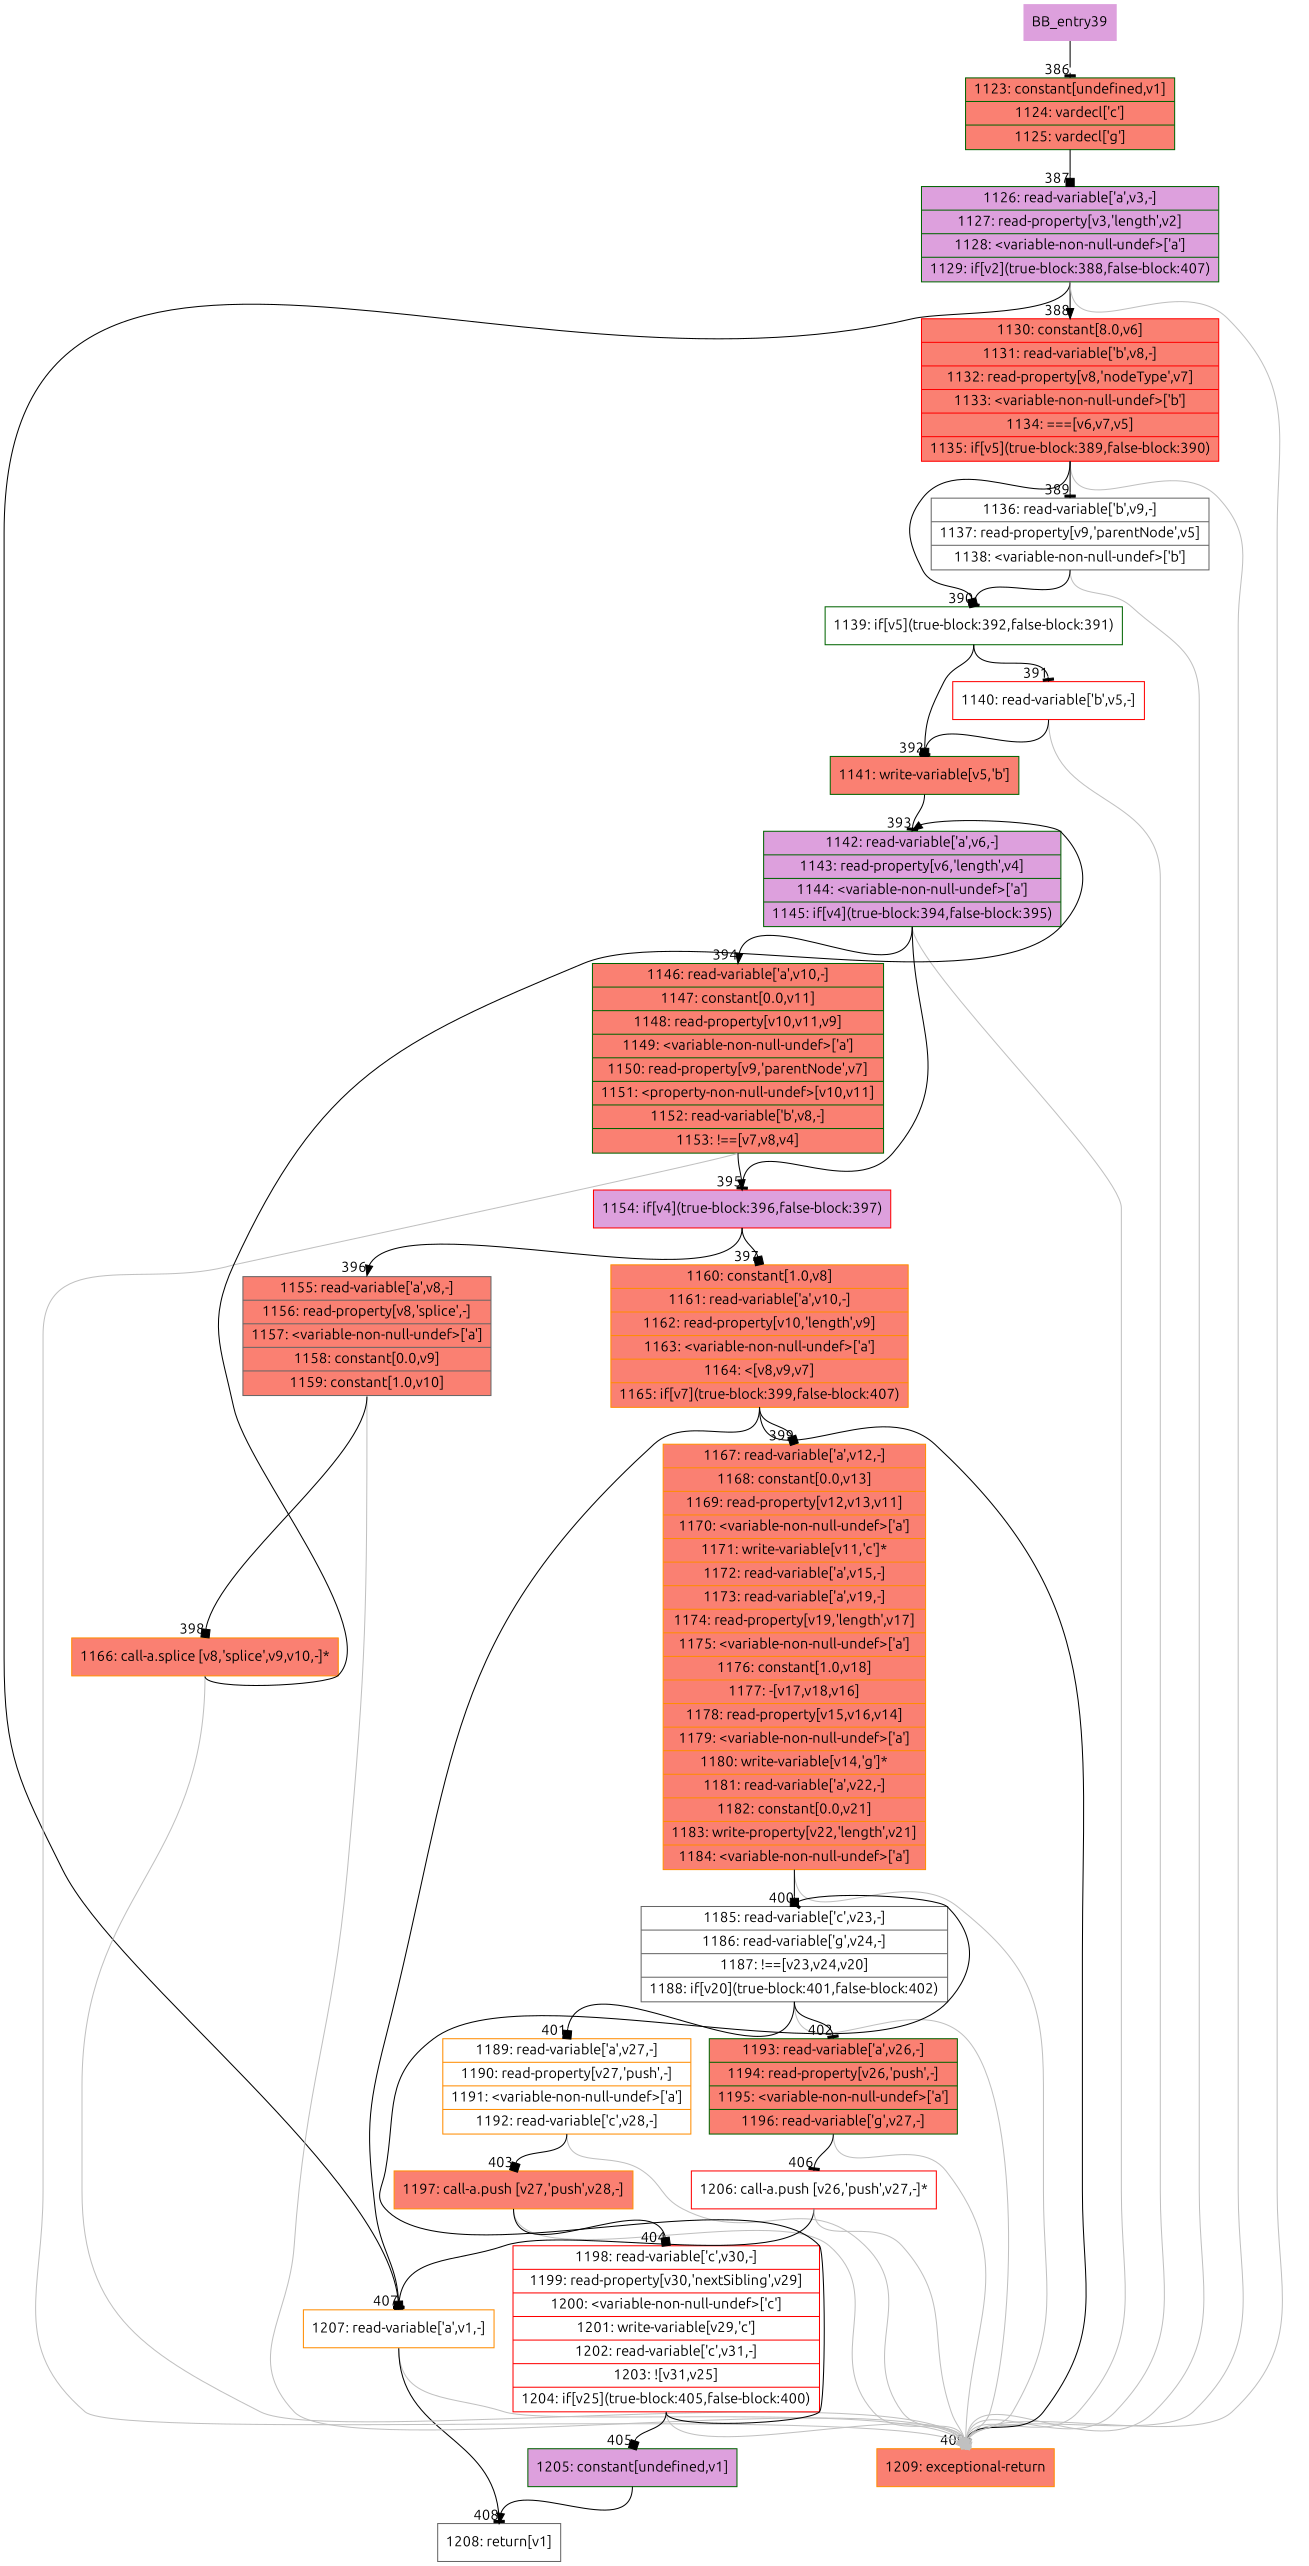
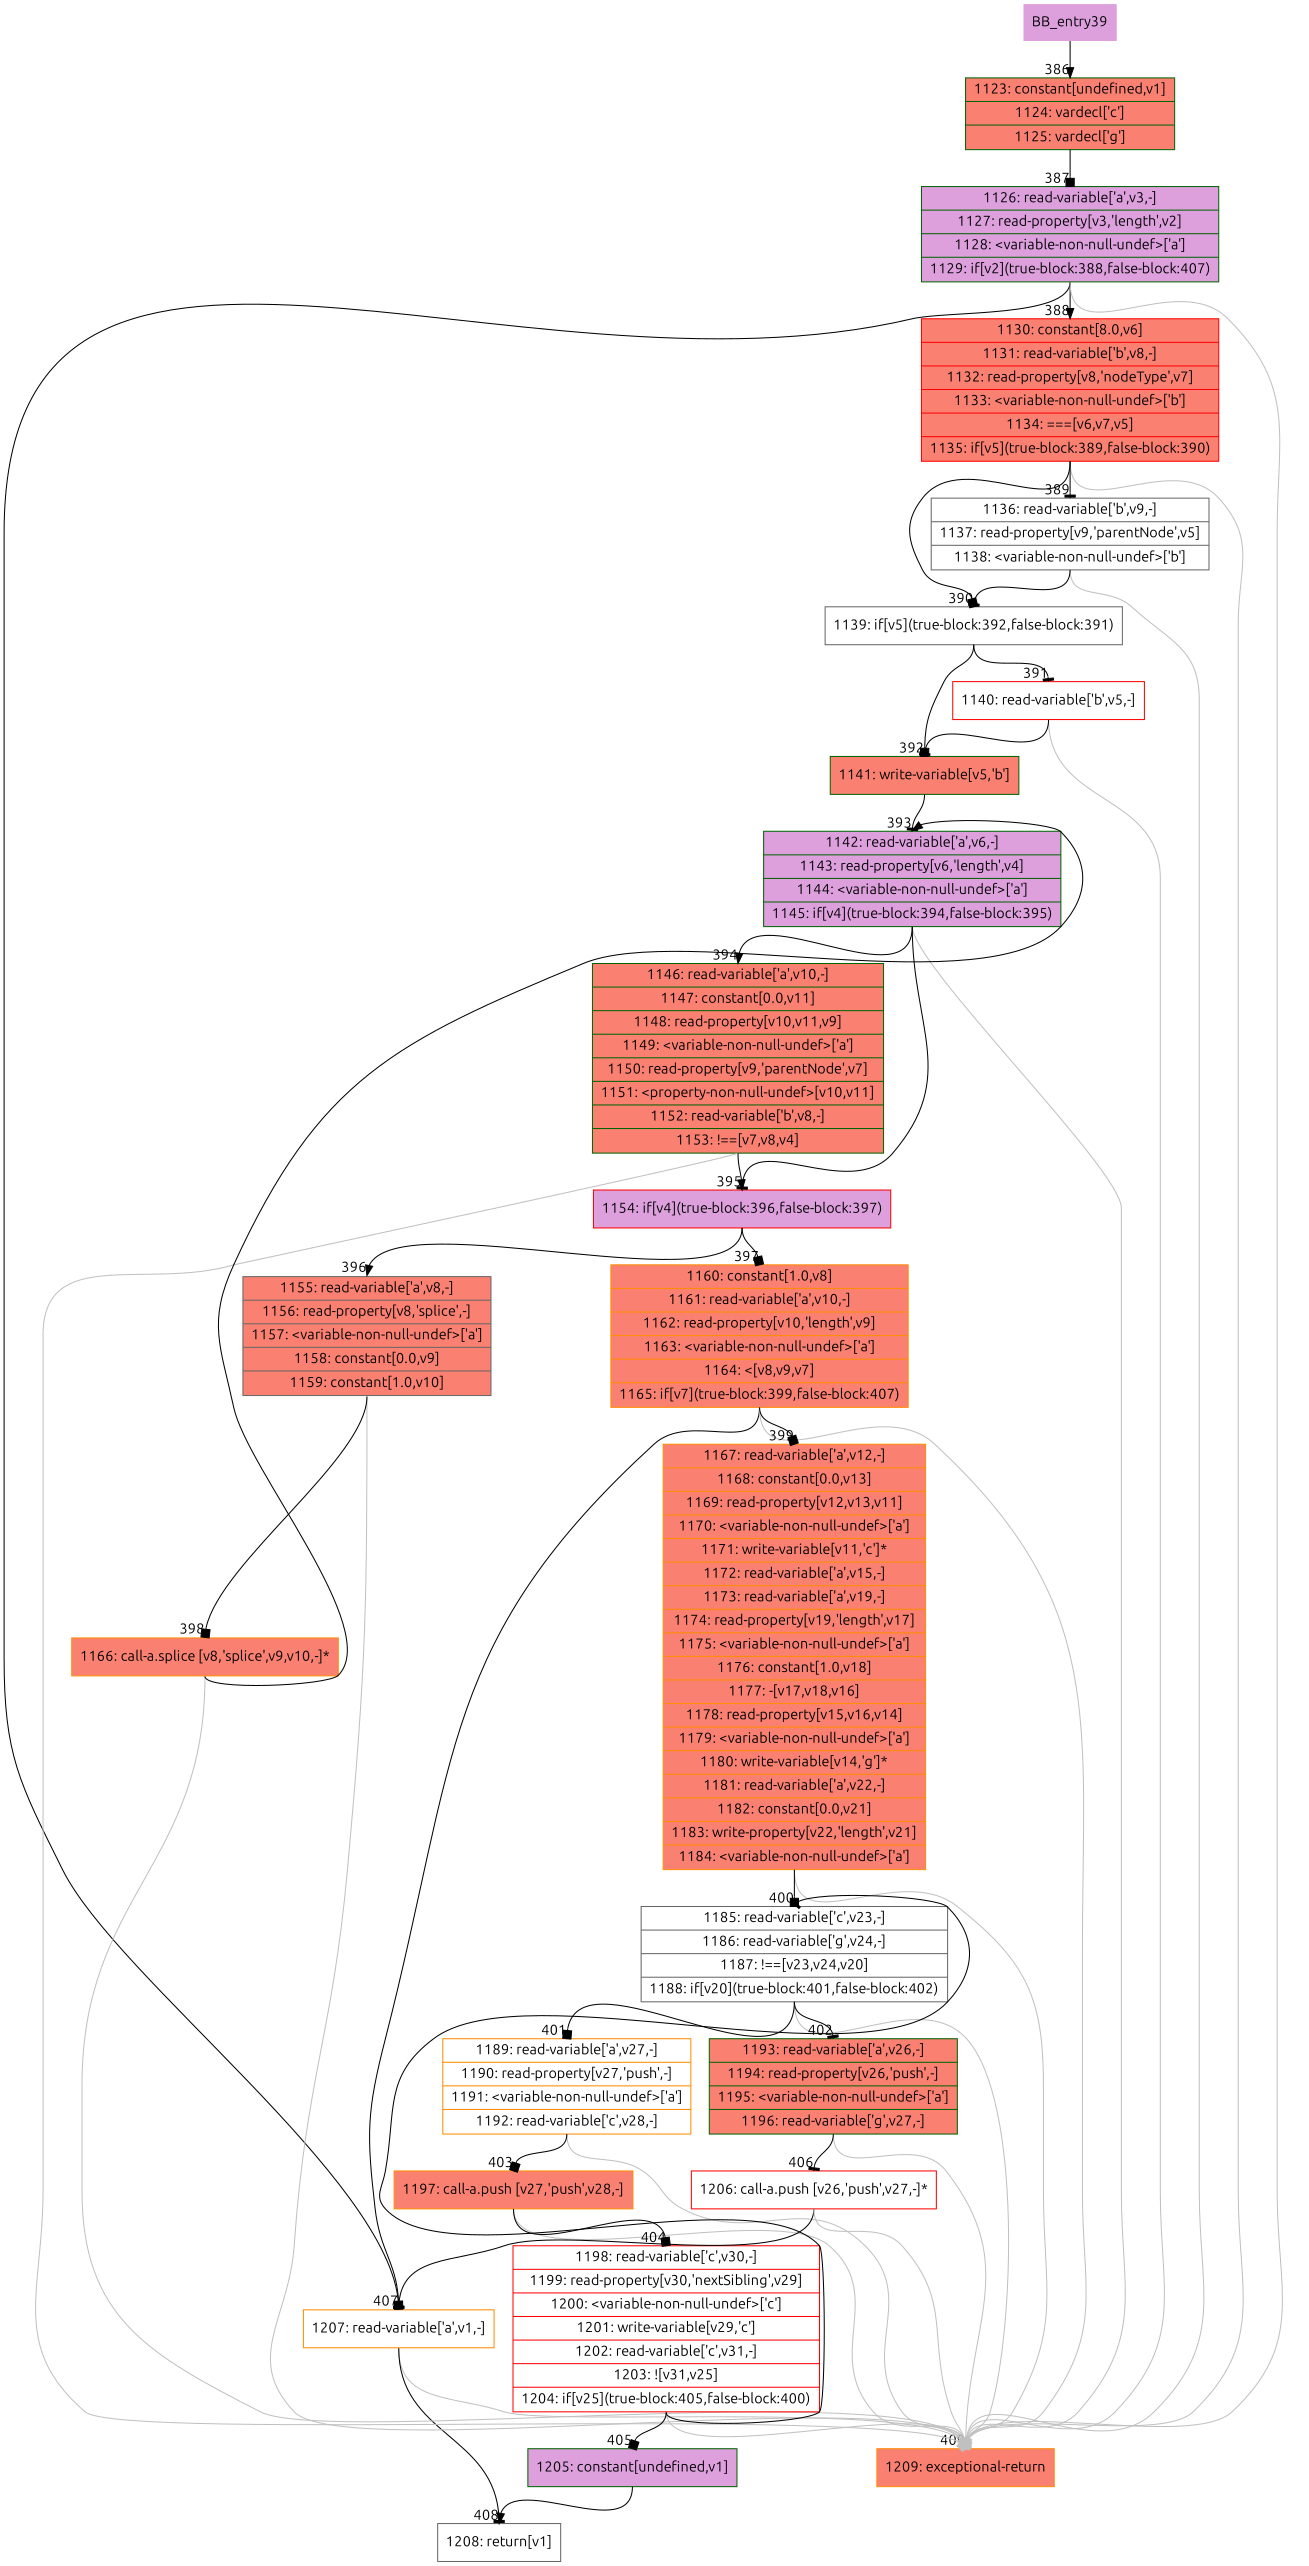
(1070, 54) -> (1070, 54)
(974, 626) -> (974, 626)
(1083, 1853) -> (1083, 1853)
(43, 1947) -> (43, 1947)
